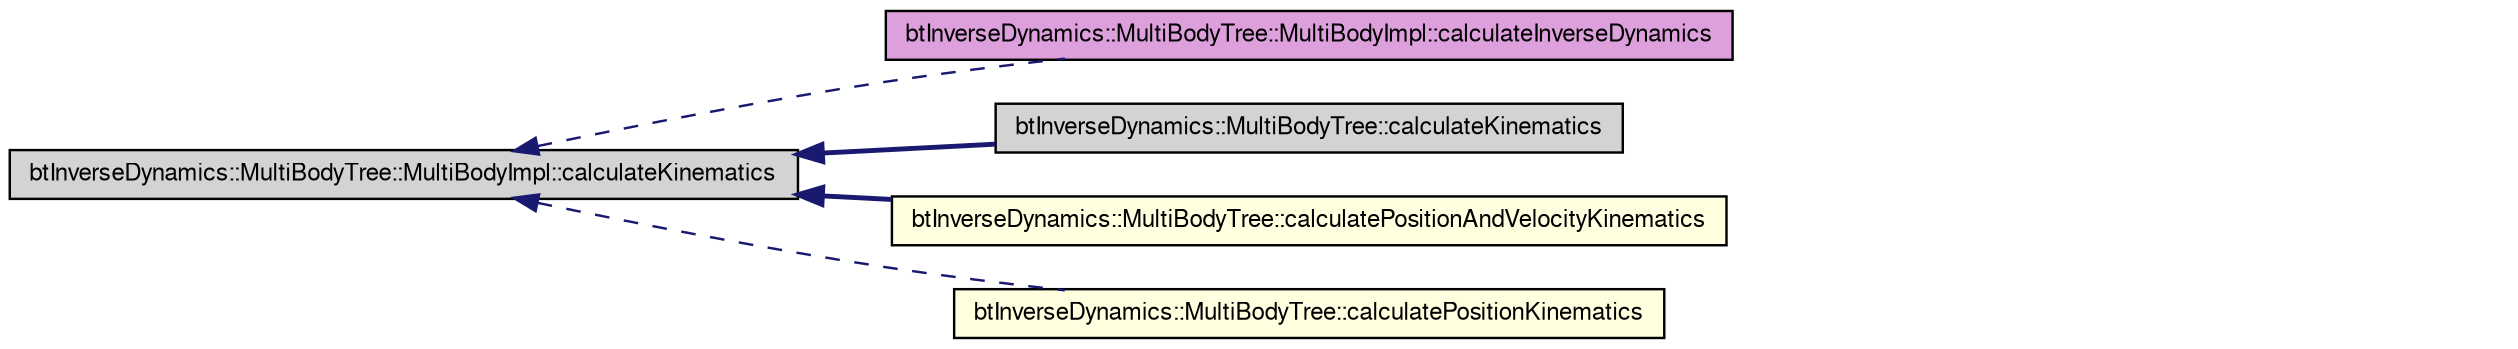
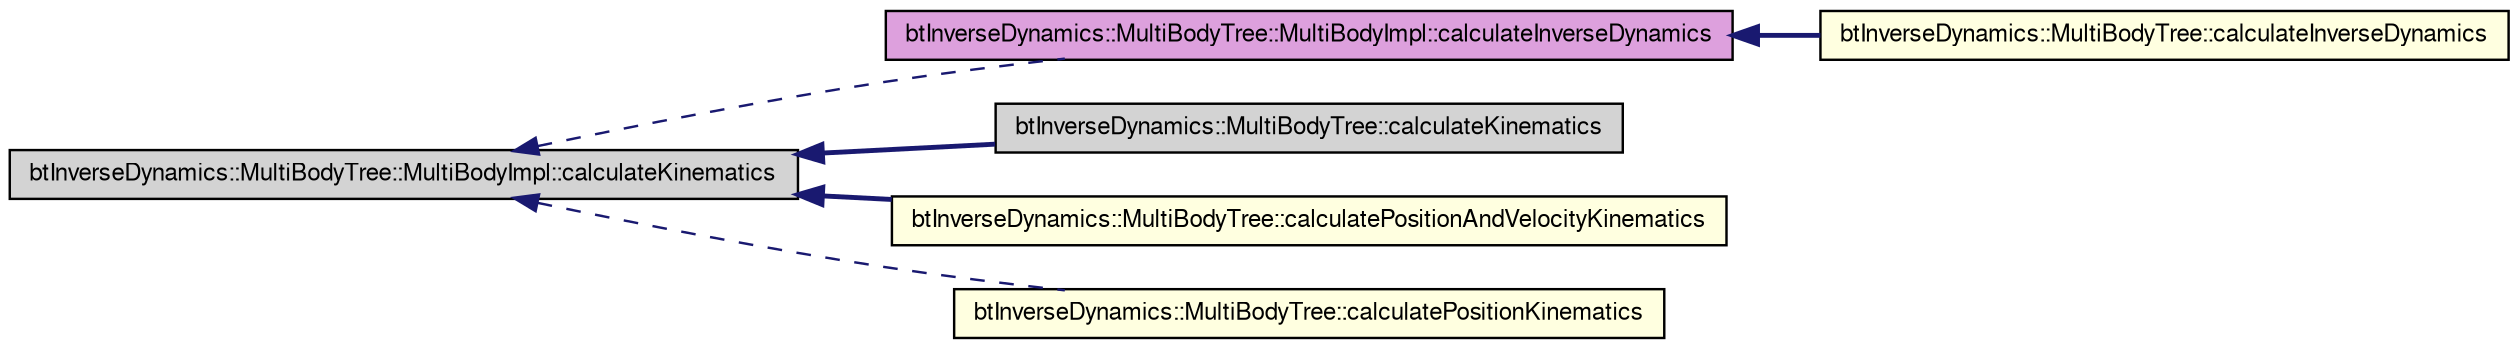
none -> (2165, 35)
